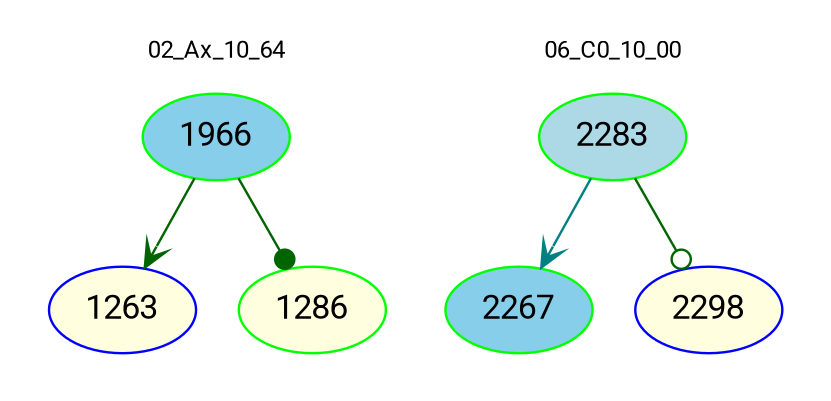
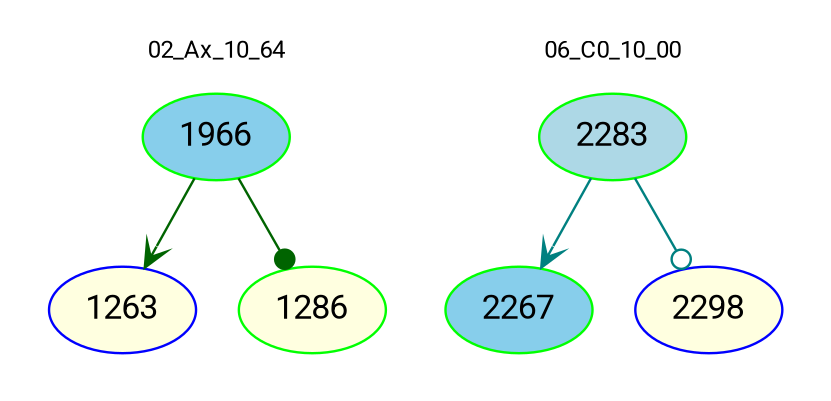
(656, 214) -> (656, 214)
